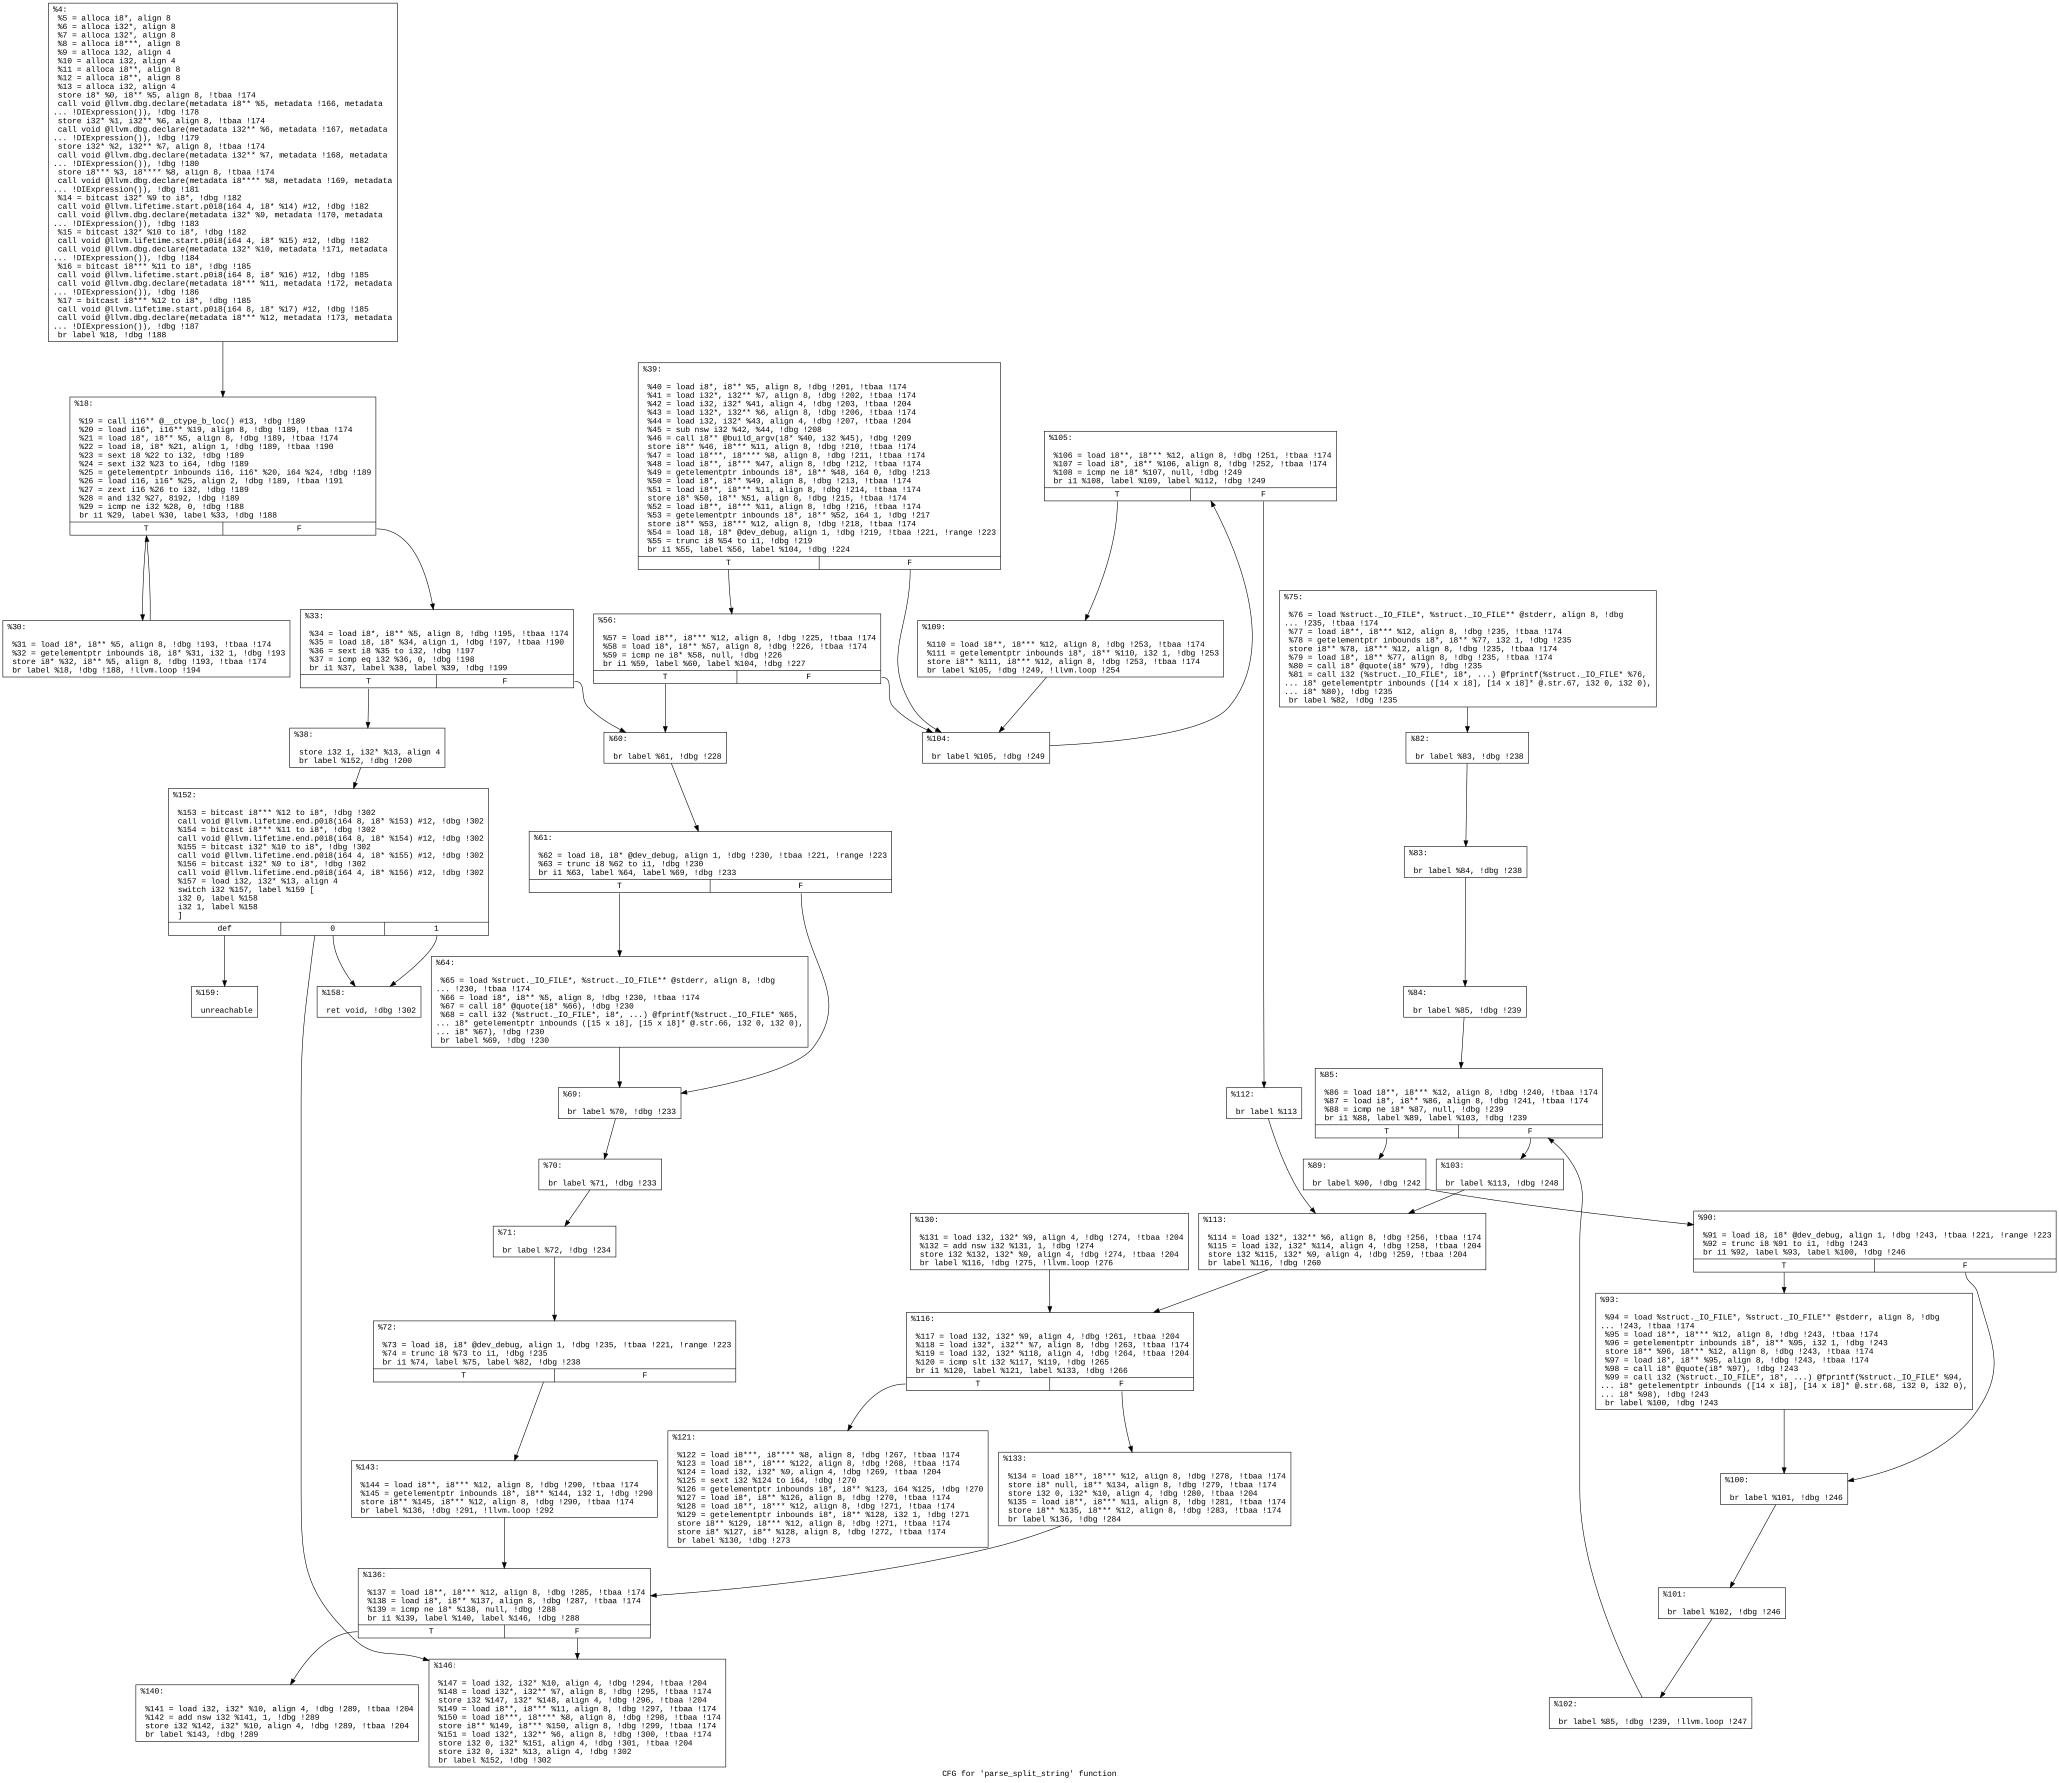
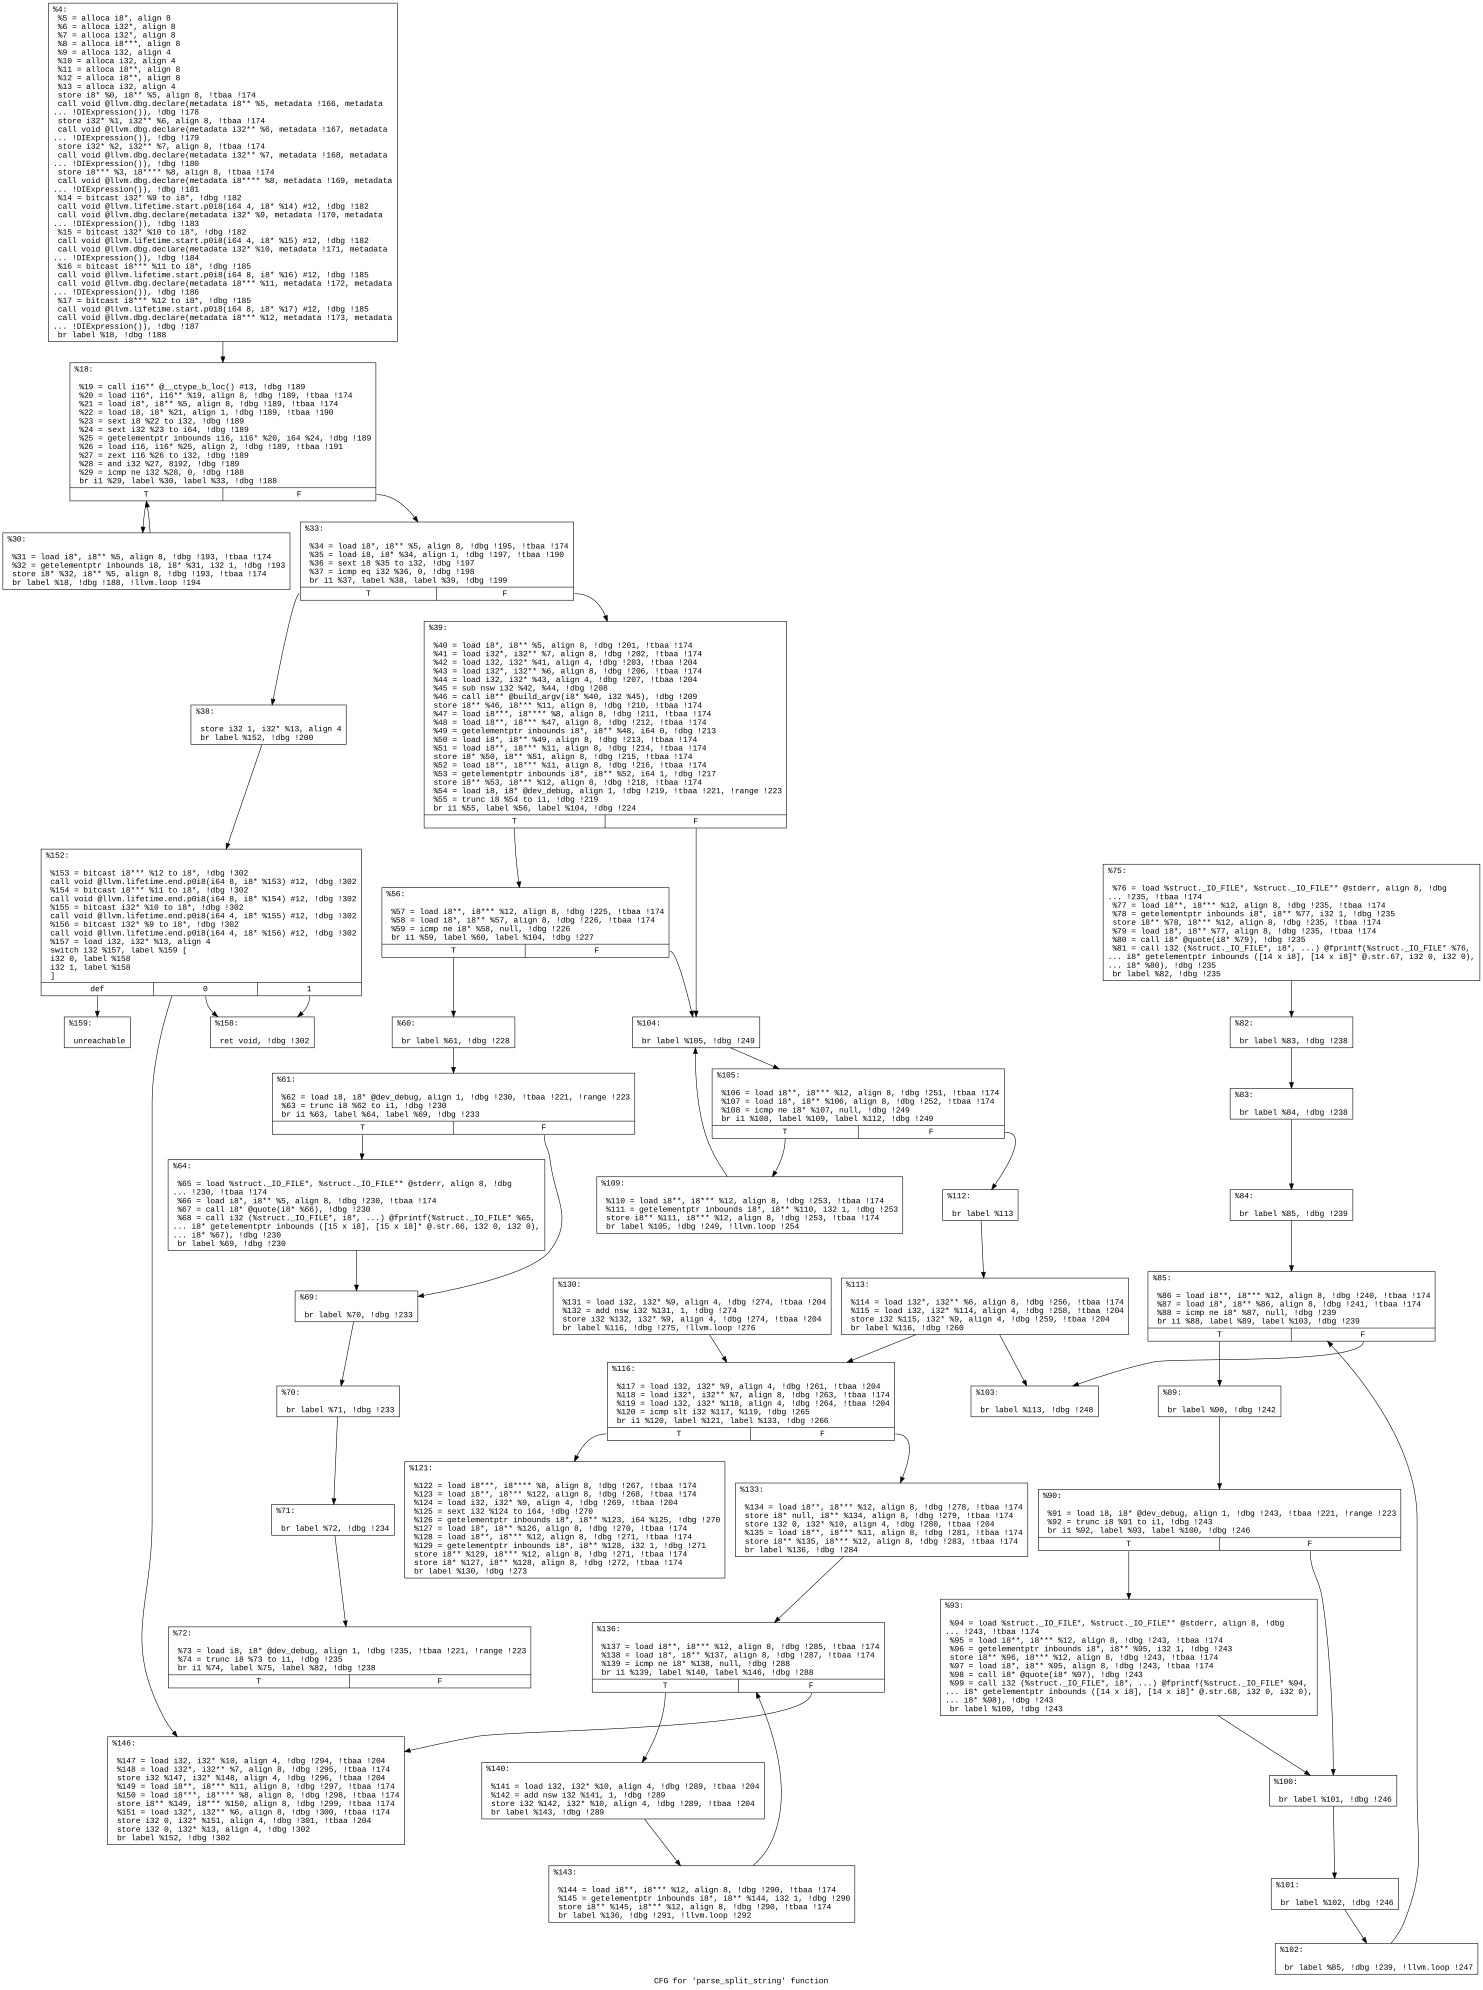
(591, 710) -> (594, 600)
(1439, 1200) -> (1012, 1358)
(530, 1419) -> (661, 1840)
